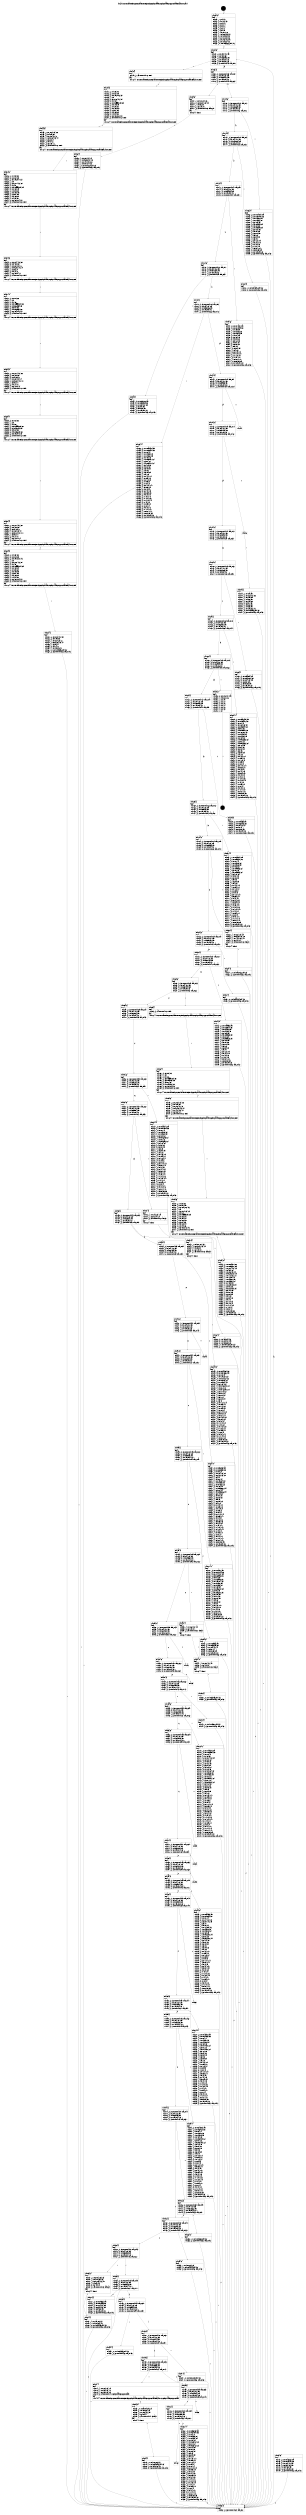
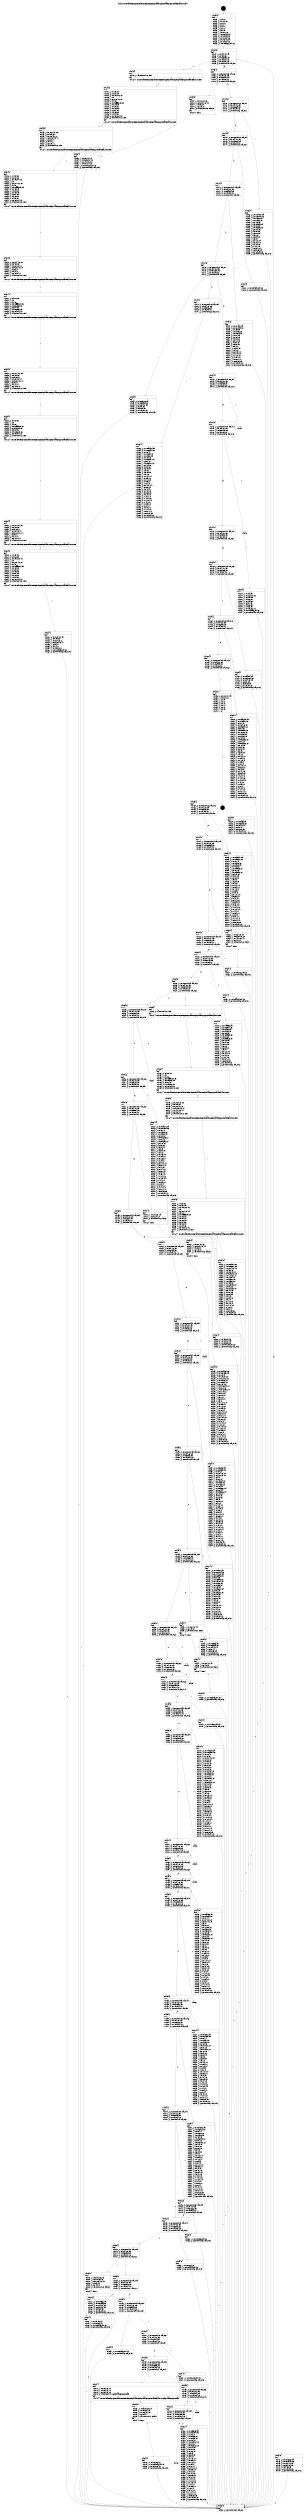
(214, 343) -> (223, 325)
(198, 702) -> none
none -> (151, 1081)
